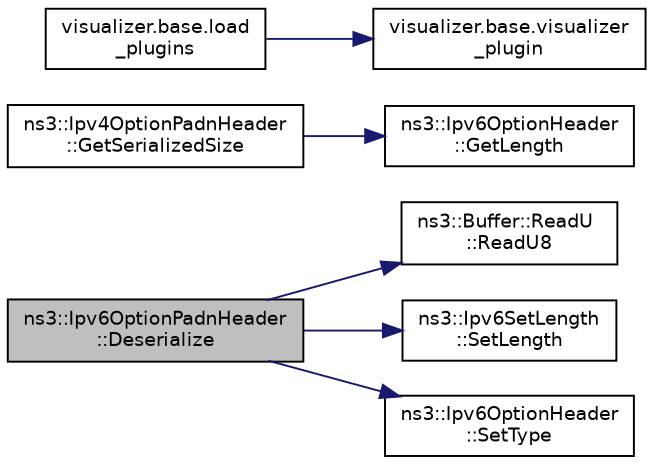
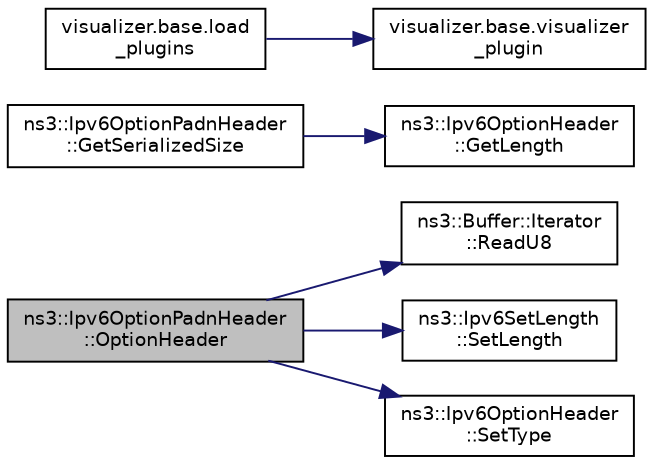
(156, 136) -> (156, 136)
(509, 233) -> (509, 233)
(156, 331) -> (156, 331)
